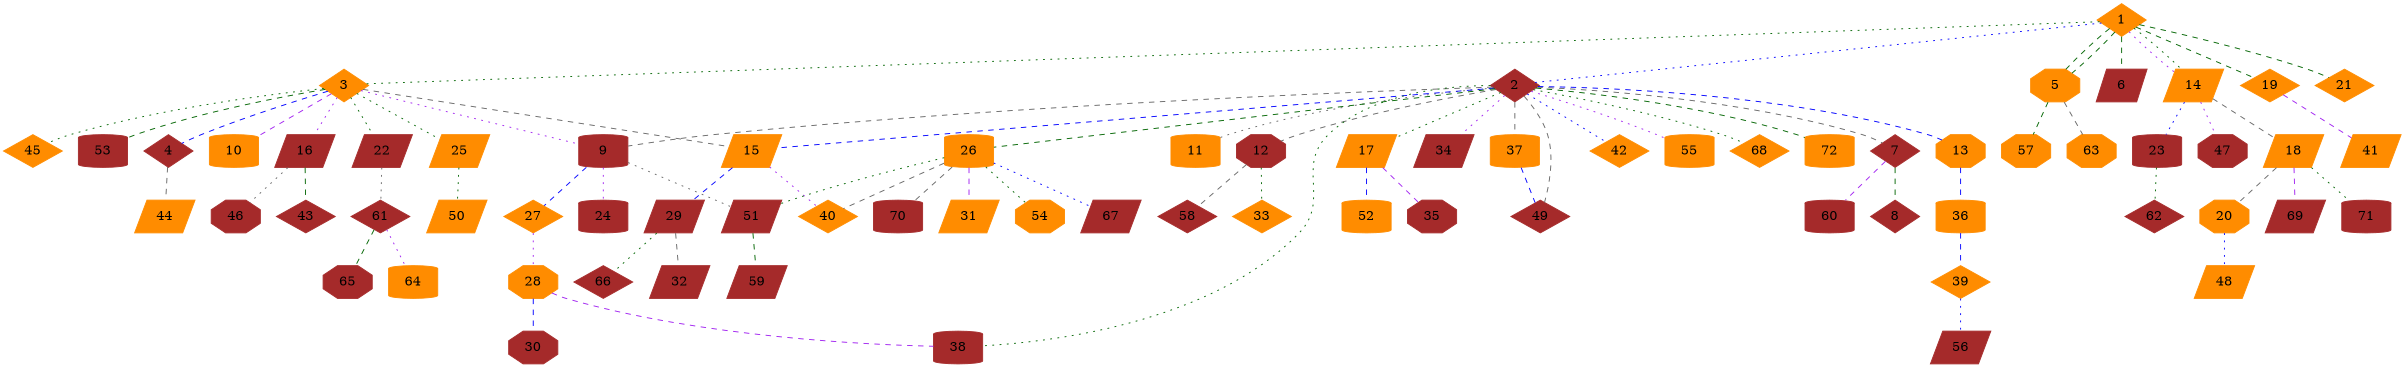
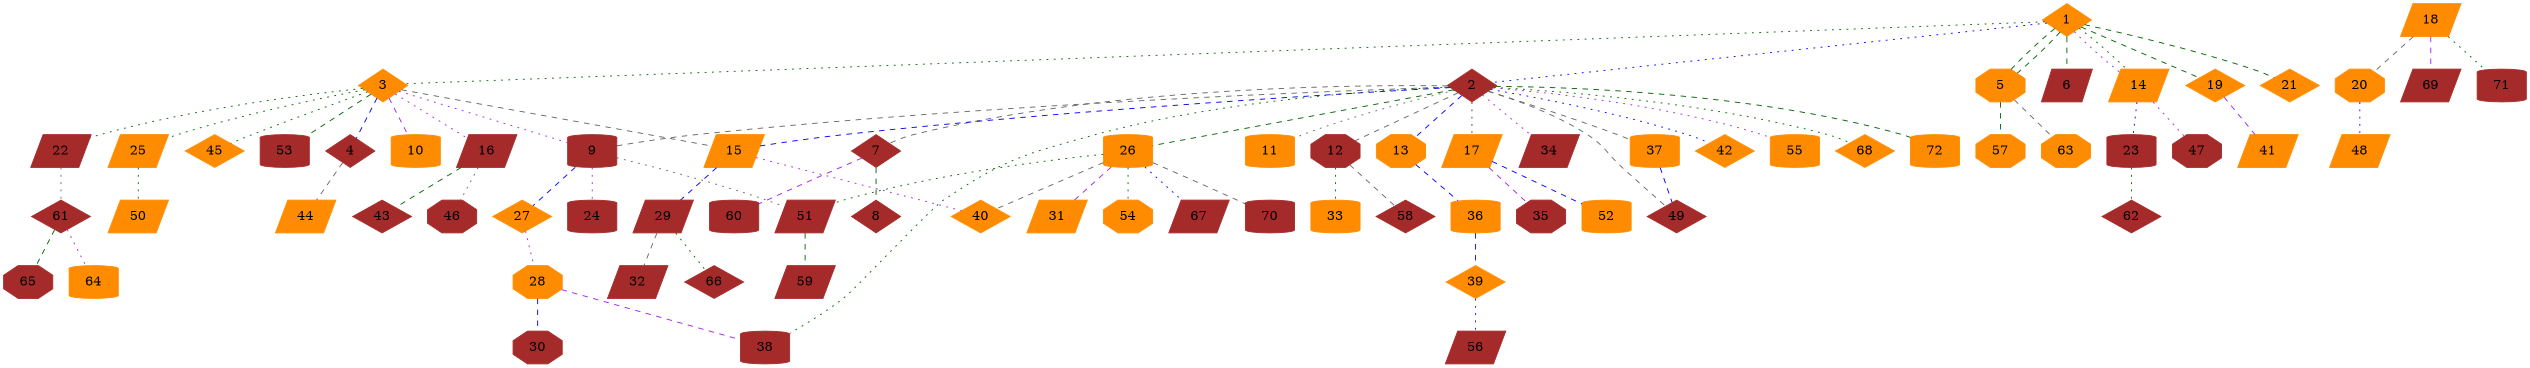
(2244, 118) -> none
(1262, 217) -> (1335, 217)
